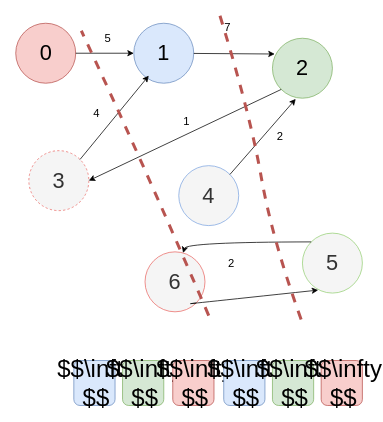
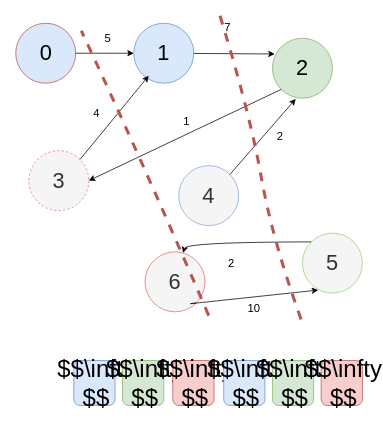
(46, 53) -> (46, 53)
none -> (254, 308)
